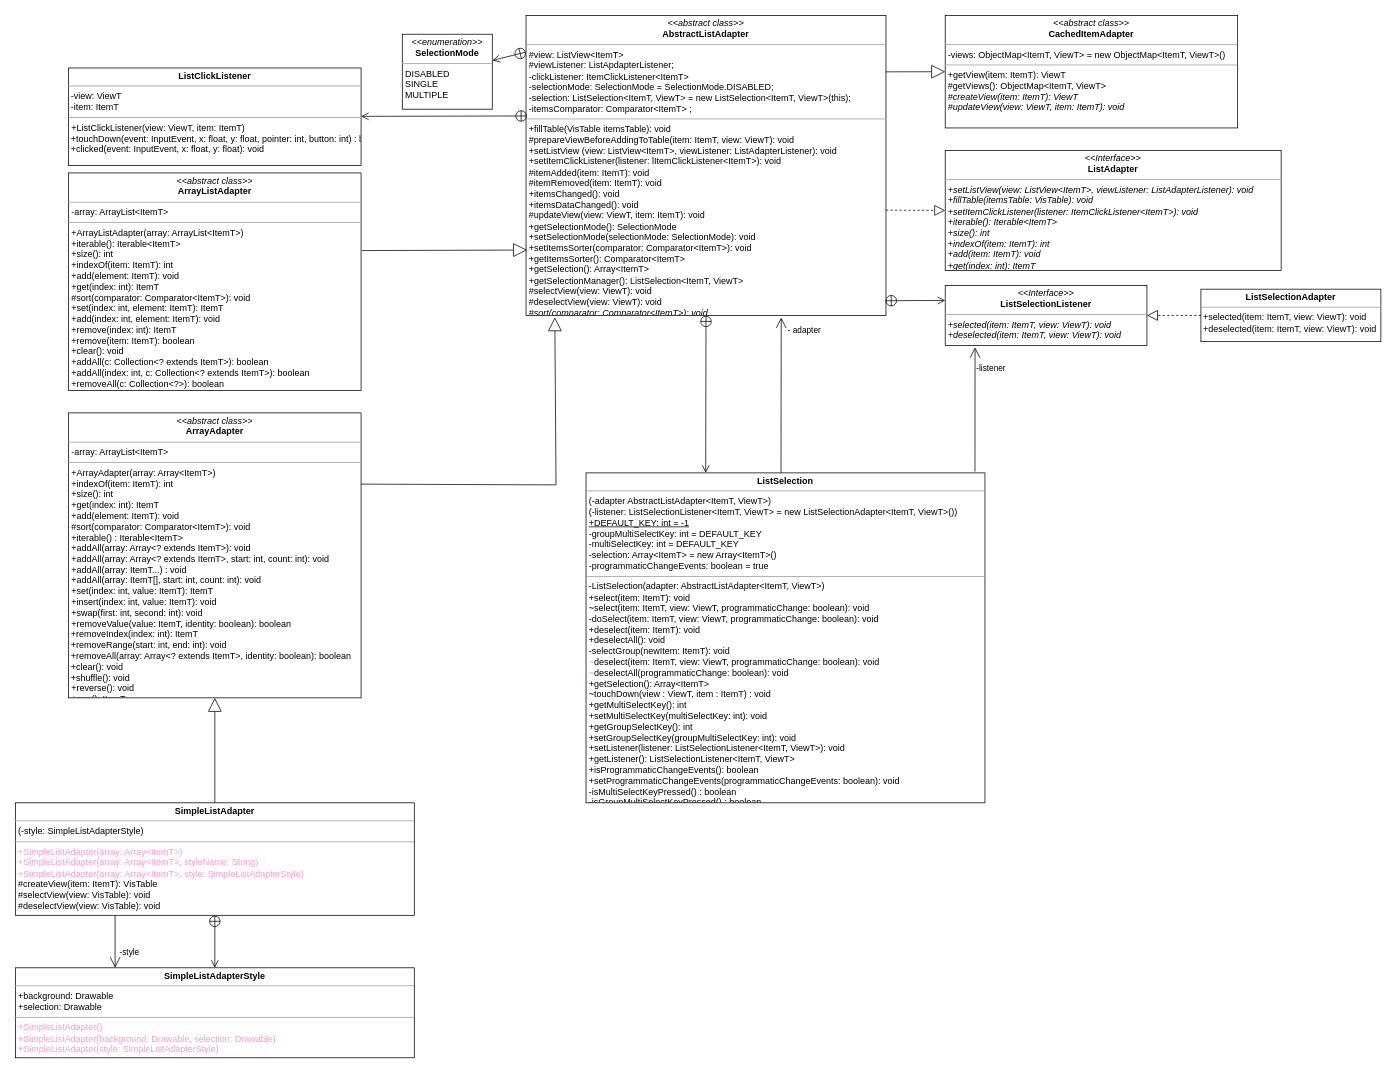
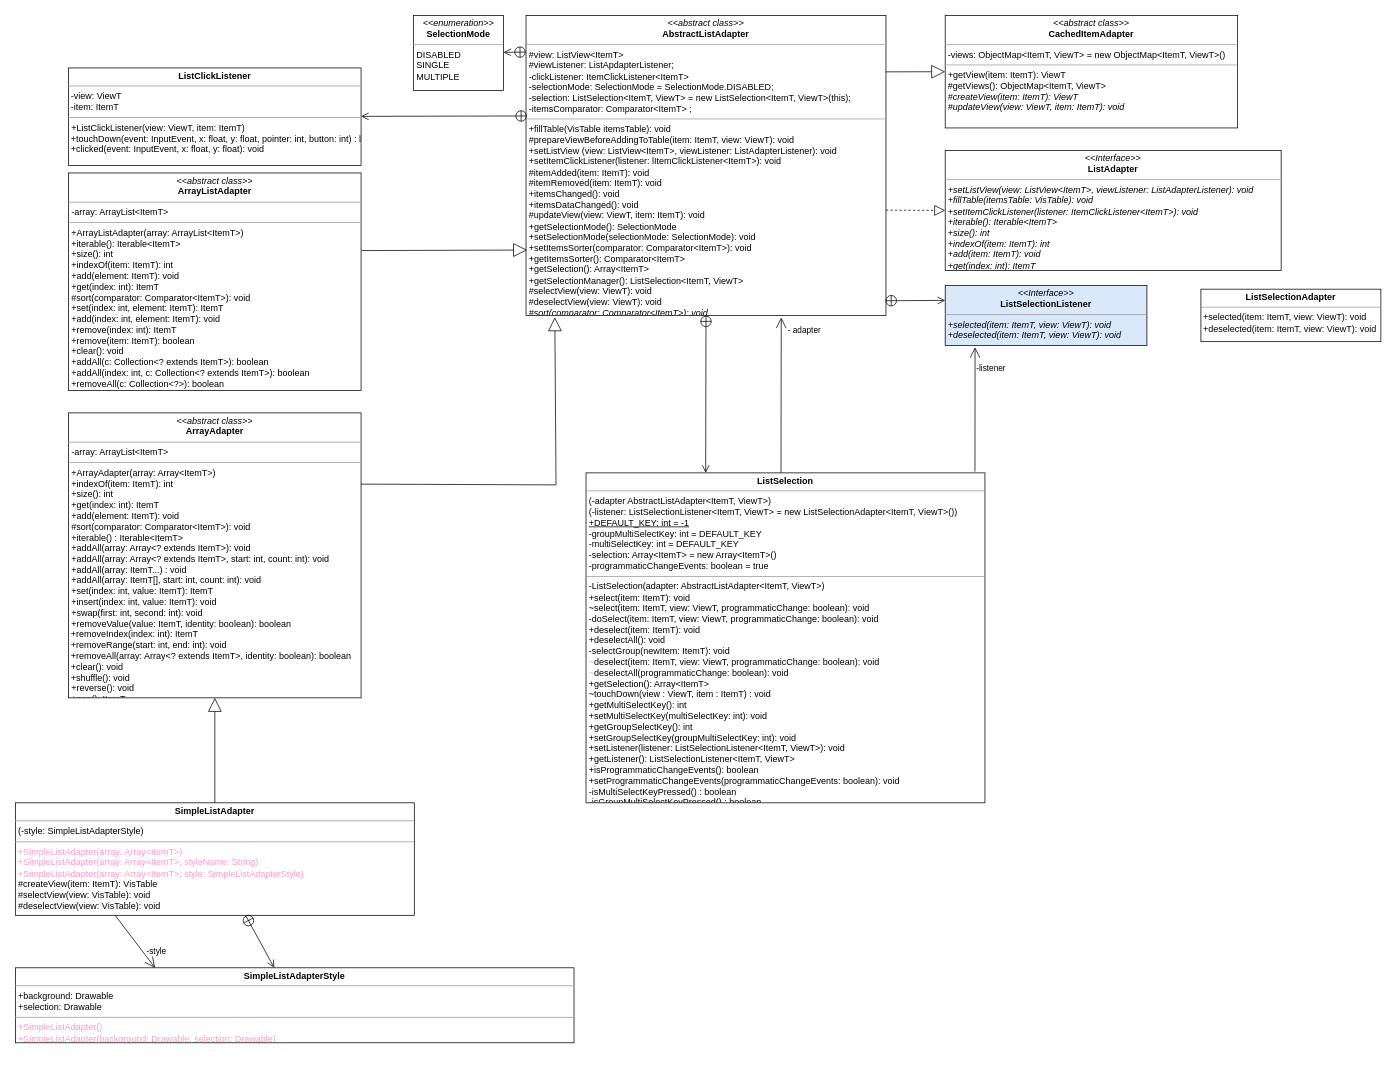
(447, 72) -> (459, 53)
(1046, 315) -> (1046, 315)
(1180, 315) -> none
(215, 1013) -> (295, 1005)
